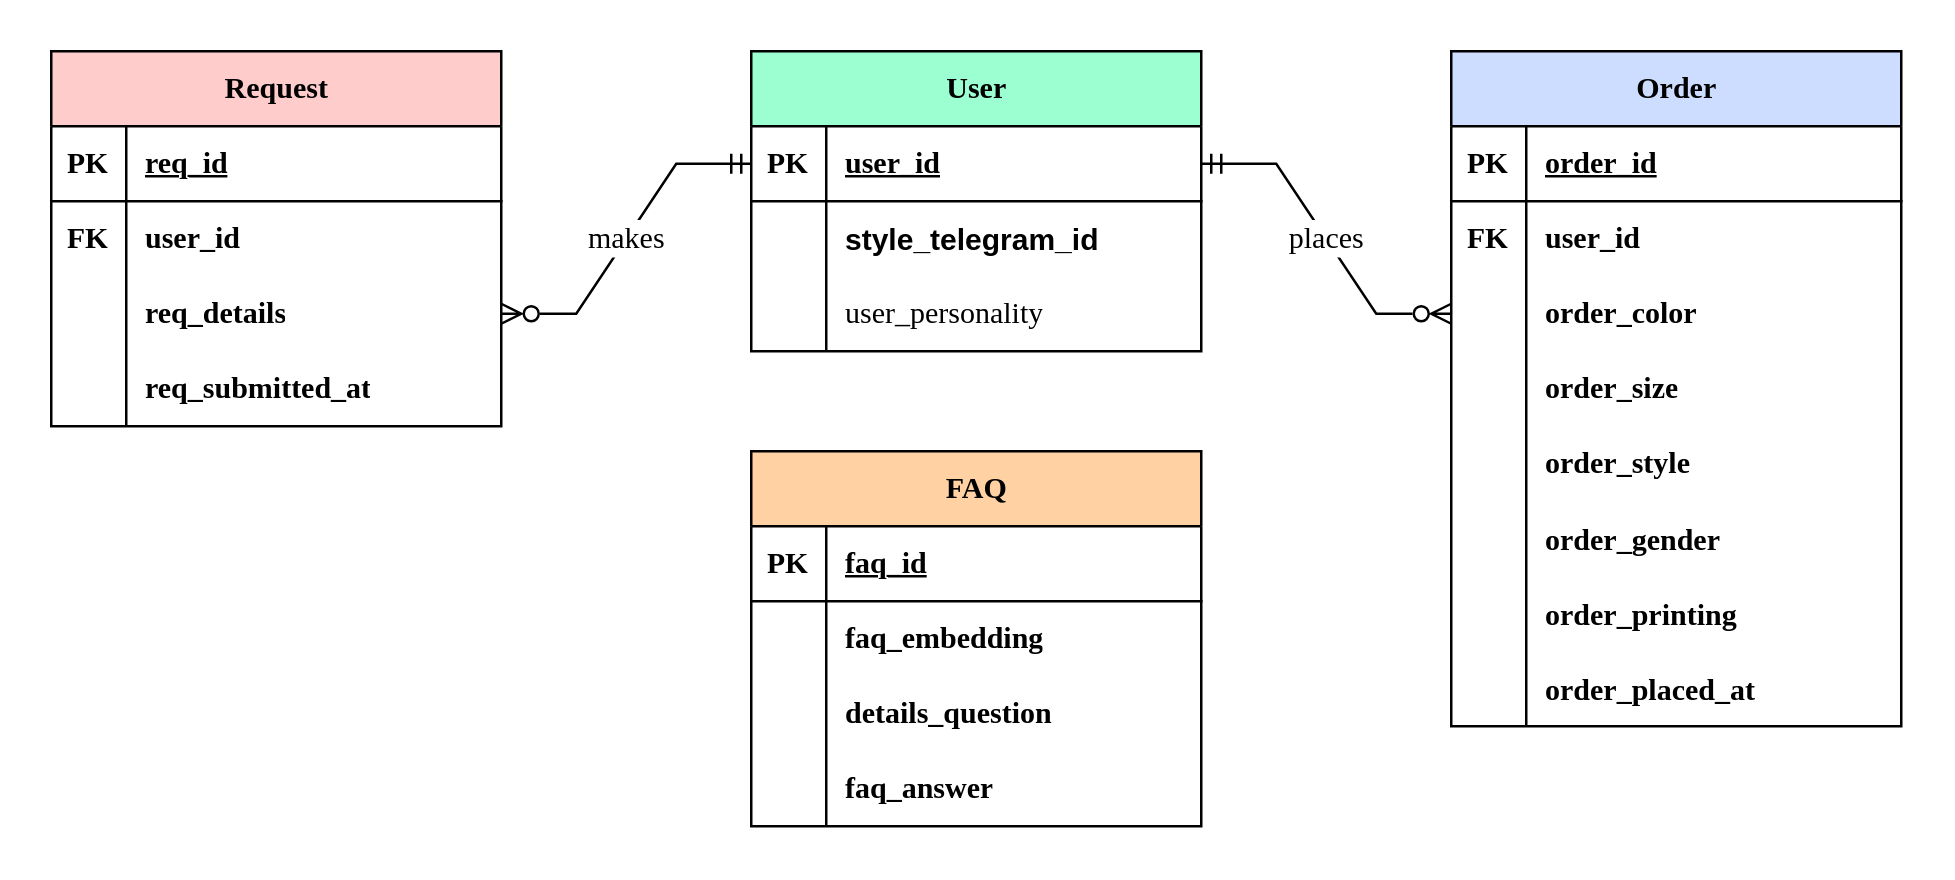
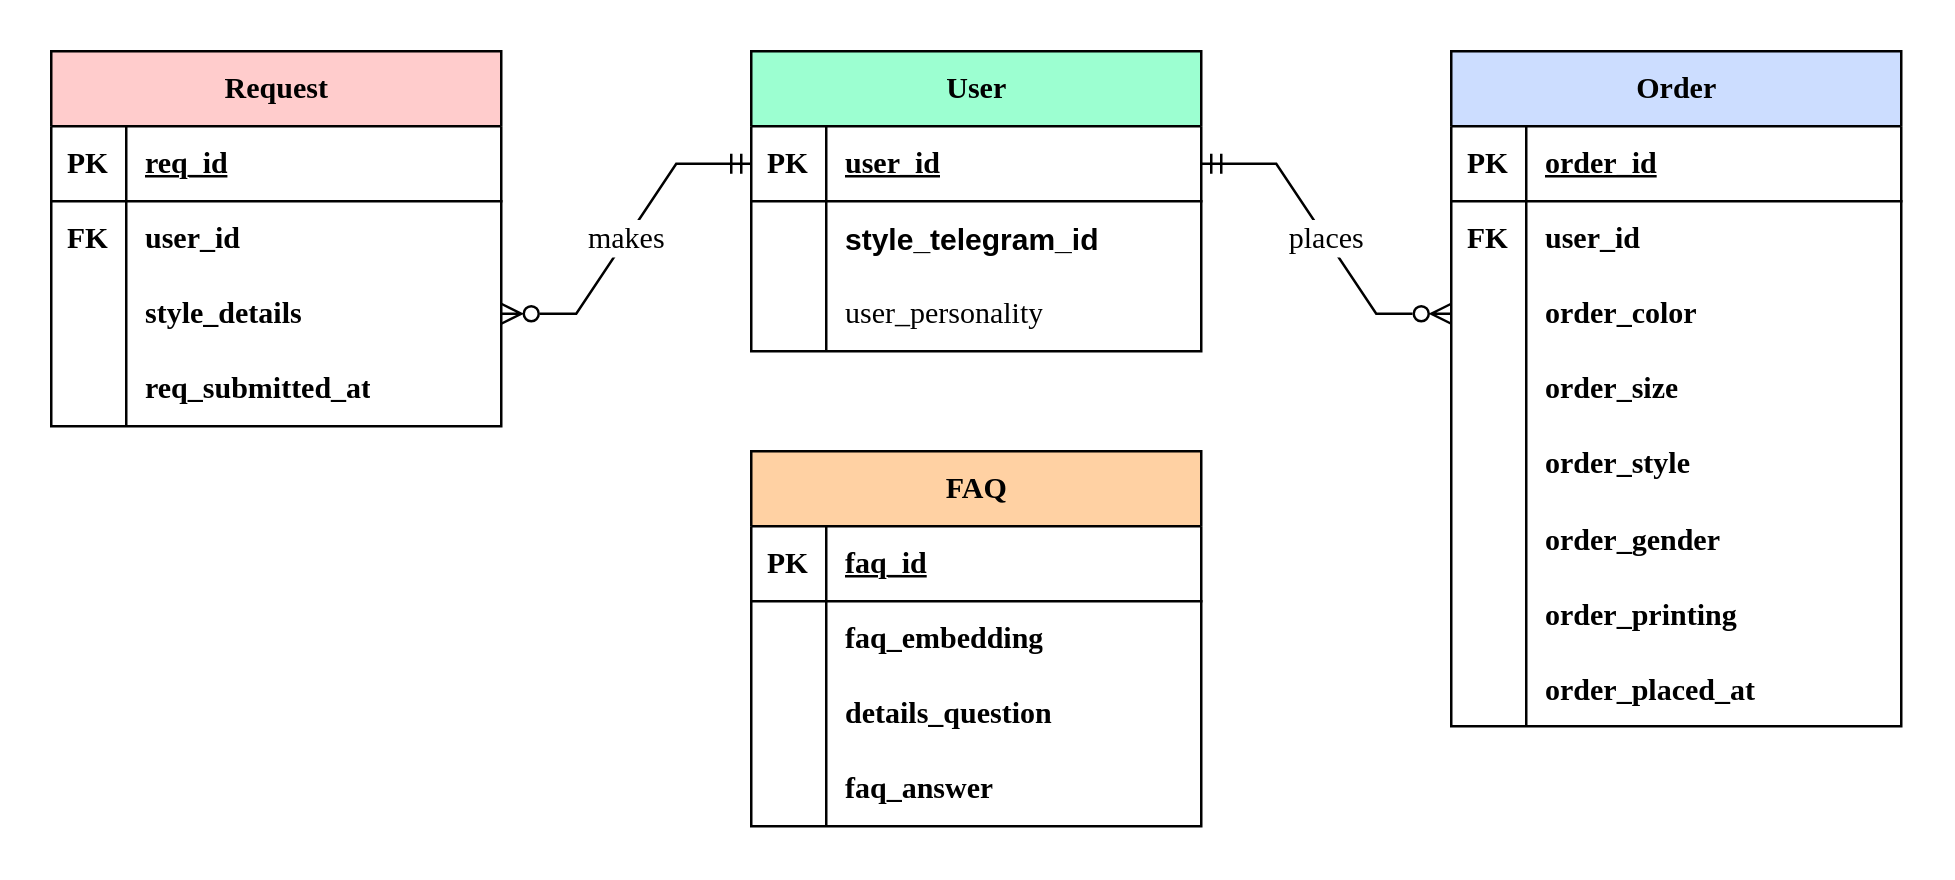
(231, 314) -> (244, 314)
